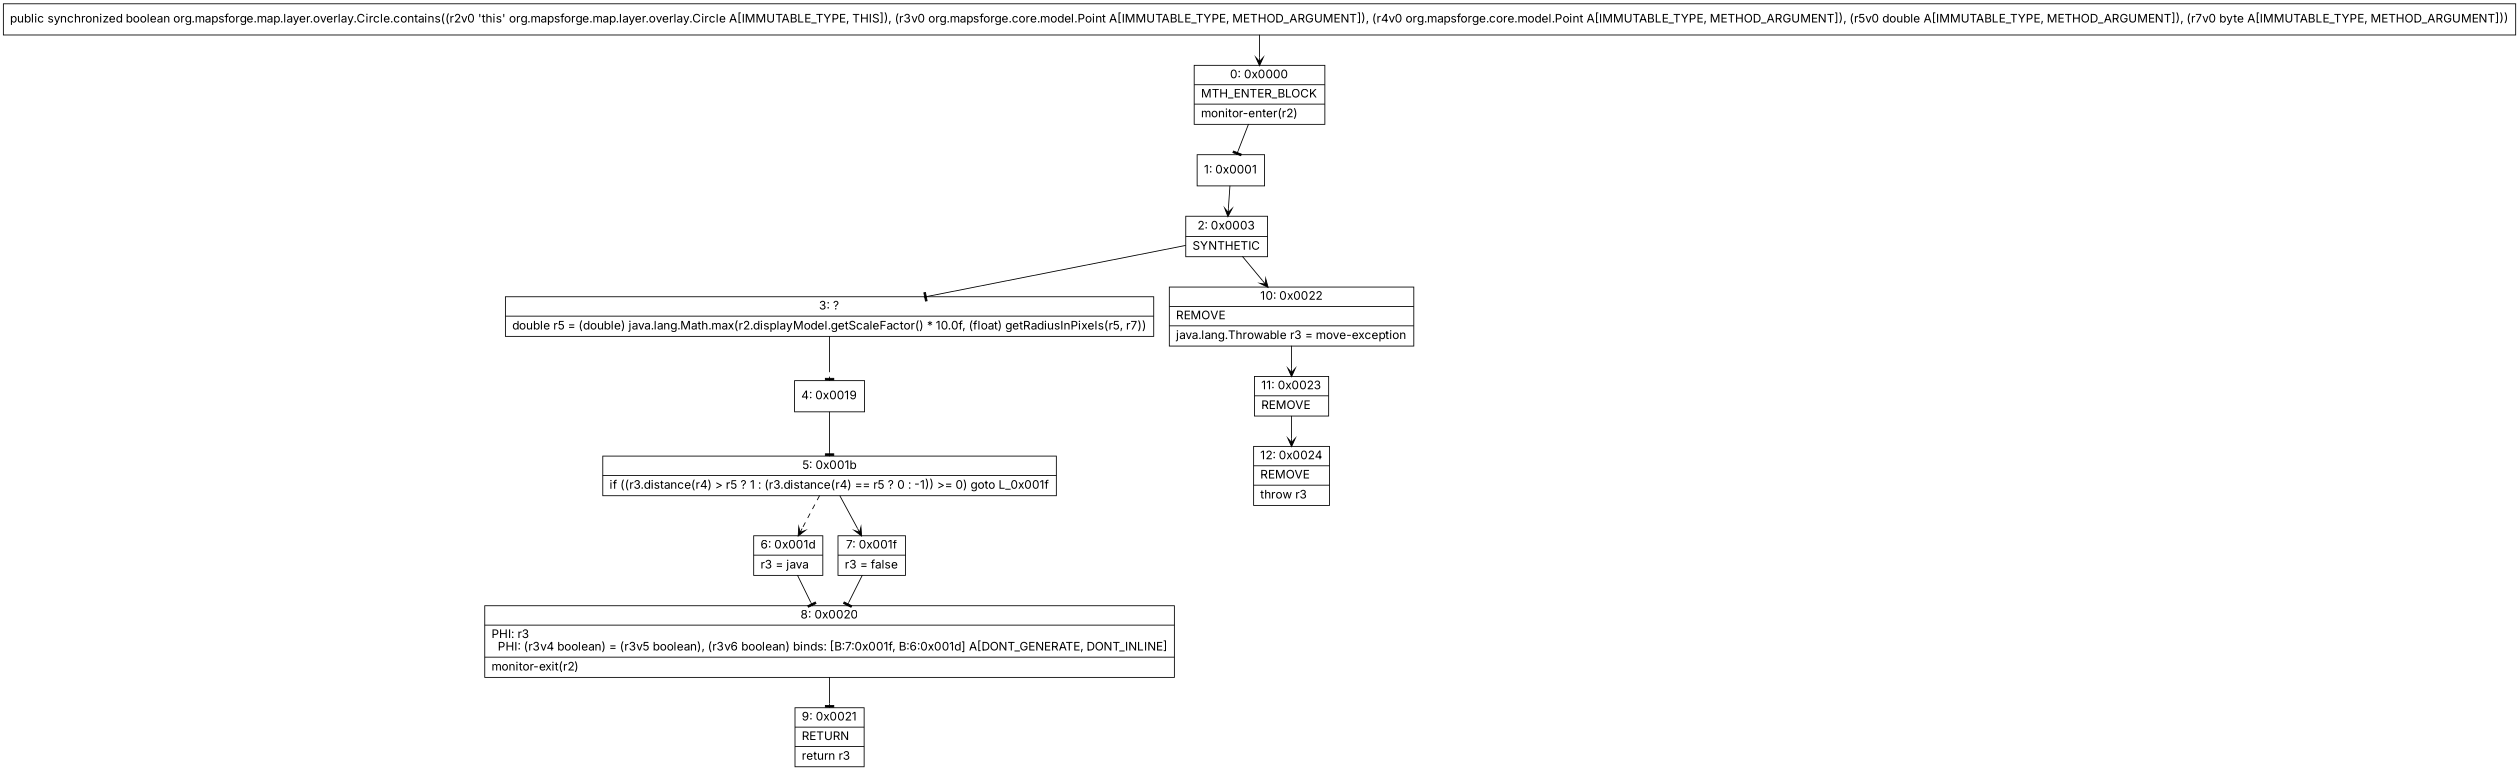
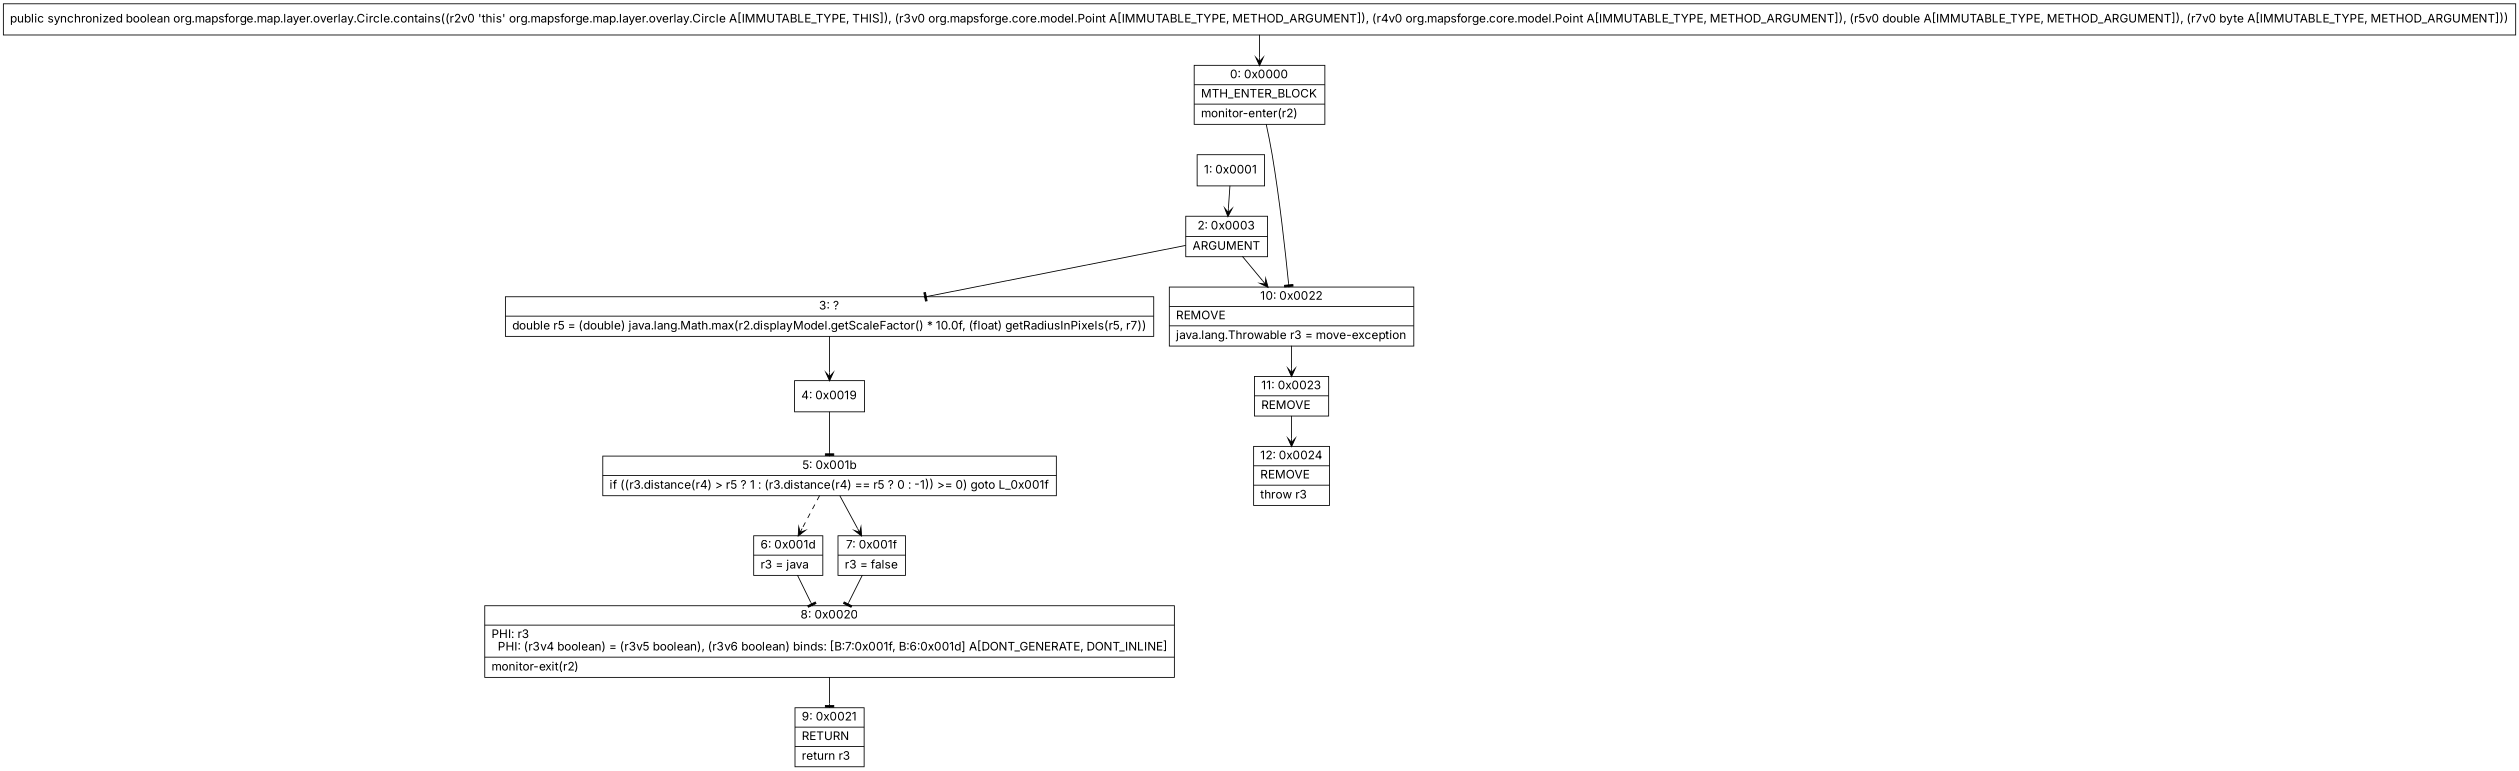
(1243, 137) -> (1279, 203)
(1227, 246) -> (1227, 246)
(830, 354) -> (830, 354)
